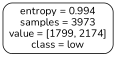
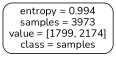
(58, 45) -> (58, 45)
